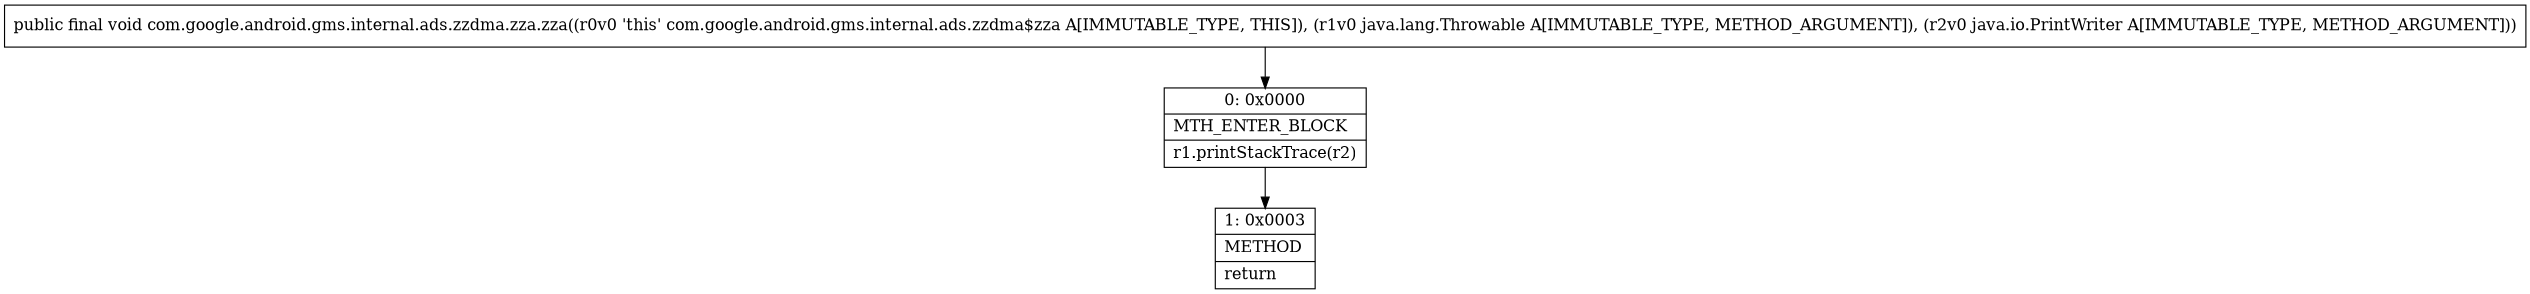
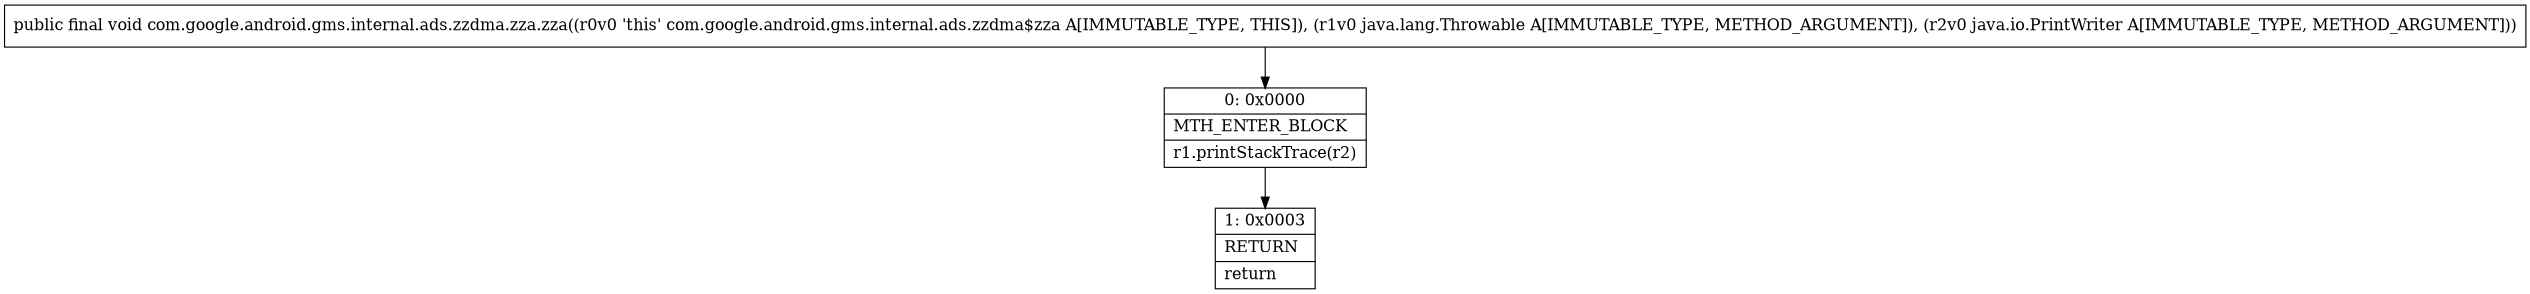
(1264, 247) -> (1261, 247)
